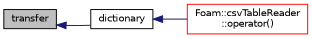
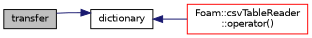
(78, 26) -> (69, 13)
